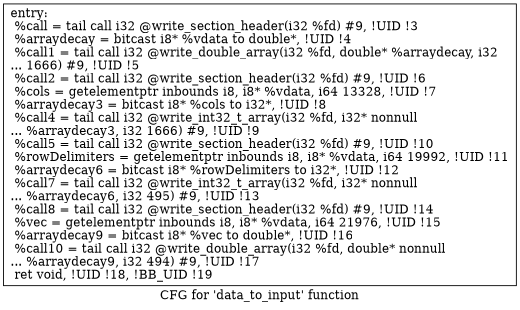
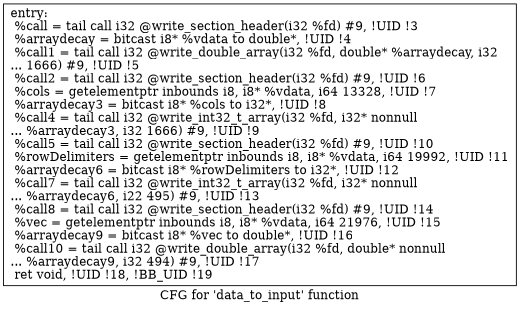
(135, 197) -> (135, 197)
